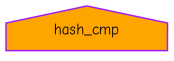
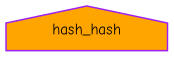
(87, 31) -> (87, 31)
